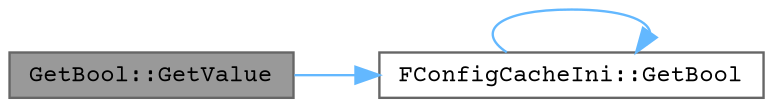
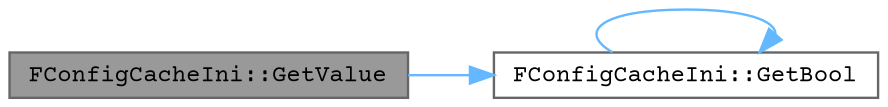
(152, 75) -> (209, 75)
